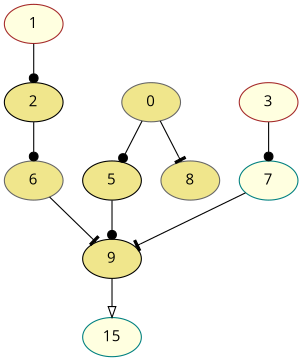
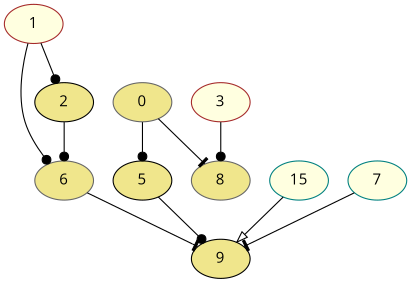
none -> (21, 102)
(269, 137) -> (221, 137)
(112, 293) -> (264, 216)
